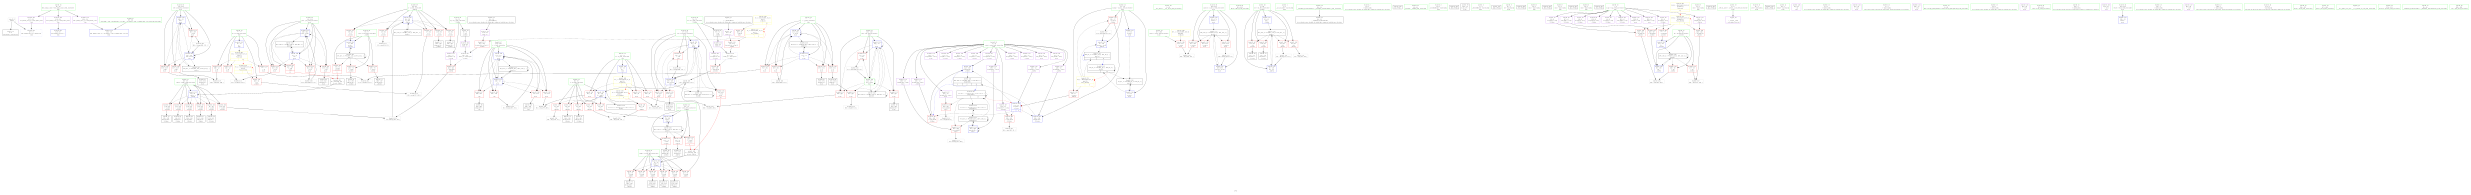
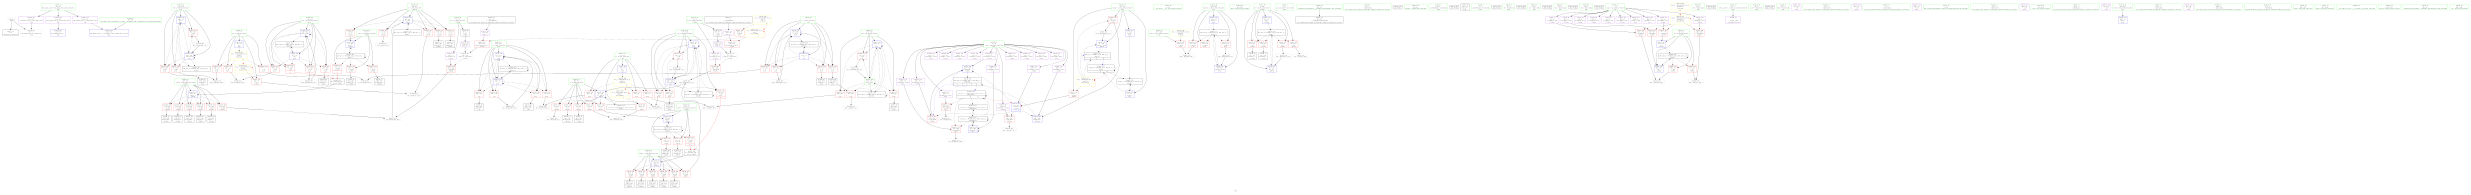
none -> (641, 184)
